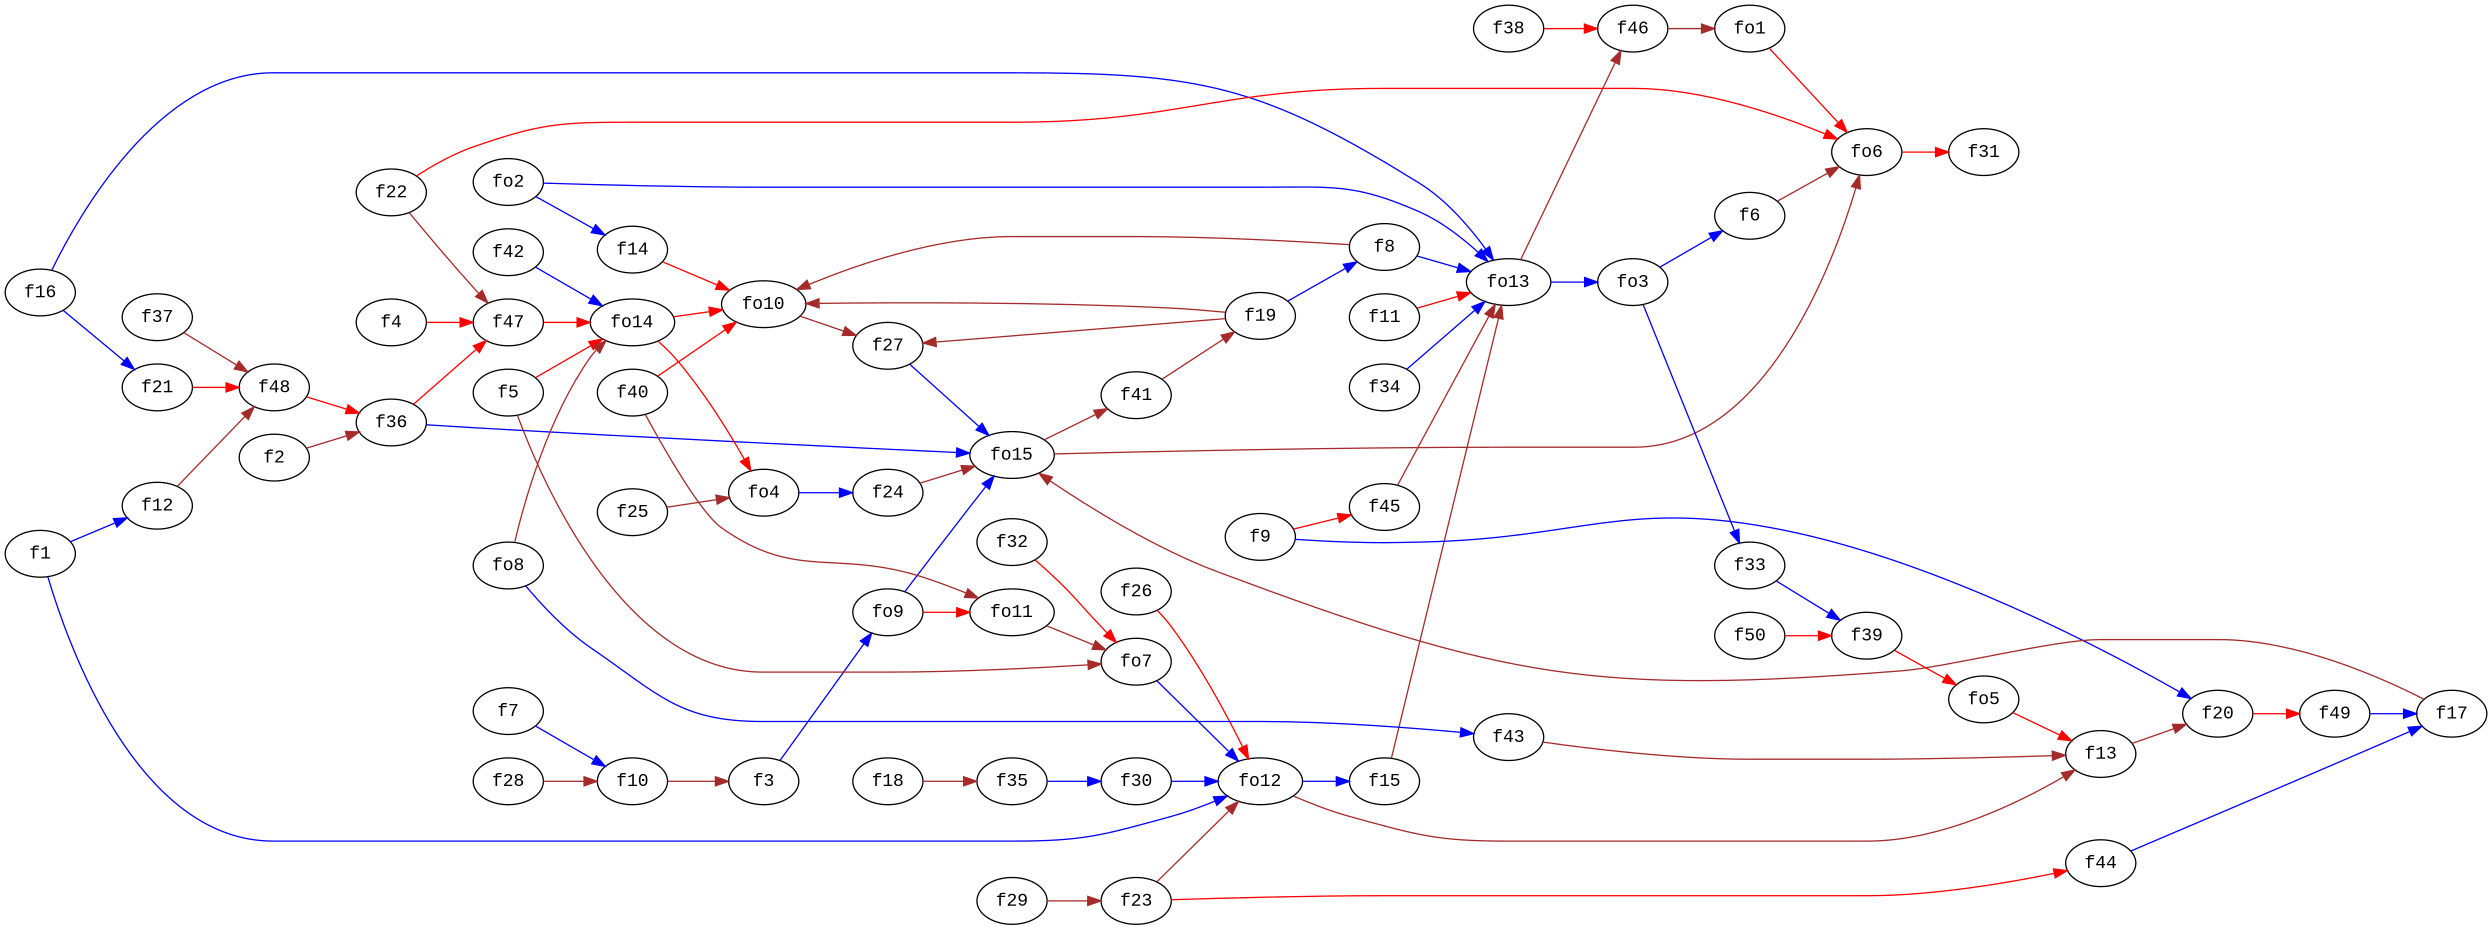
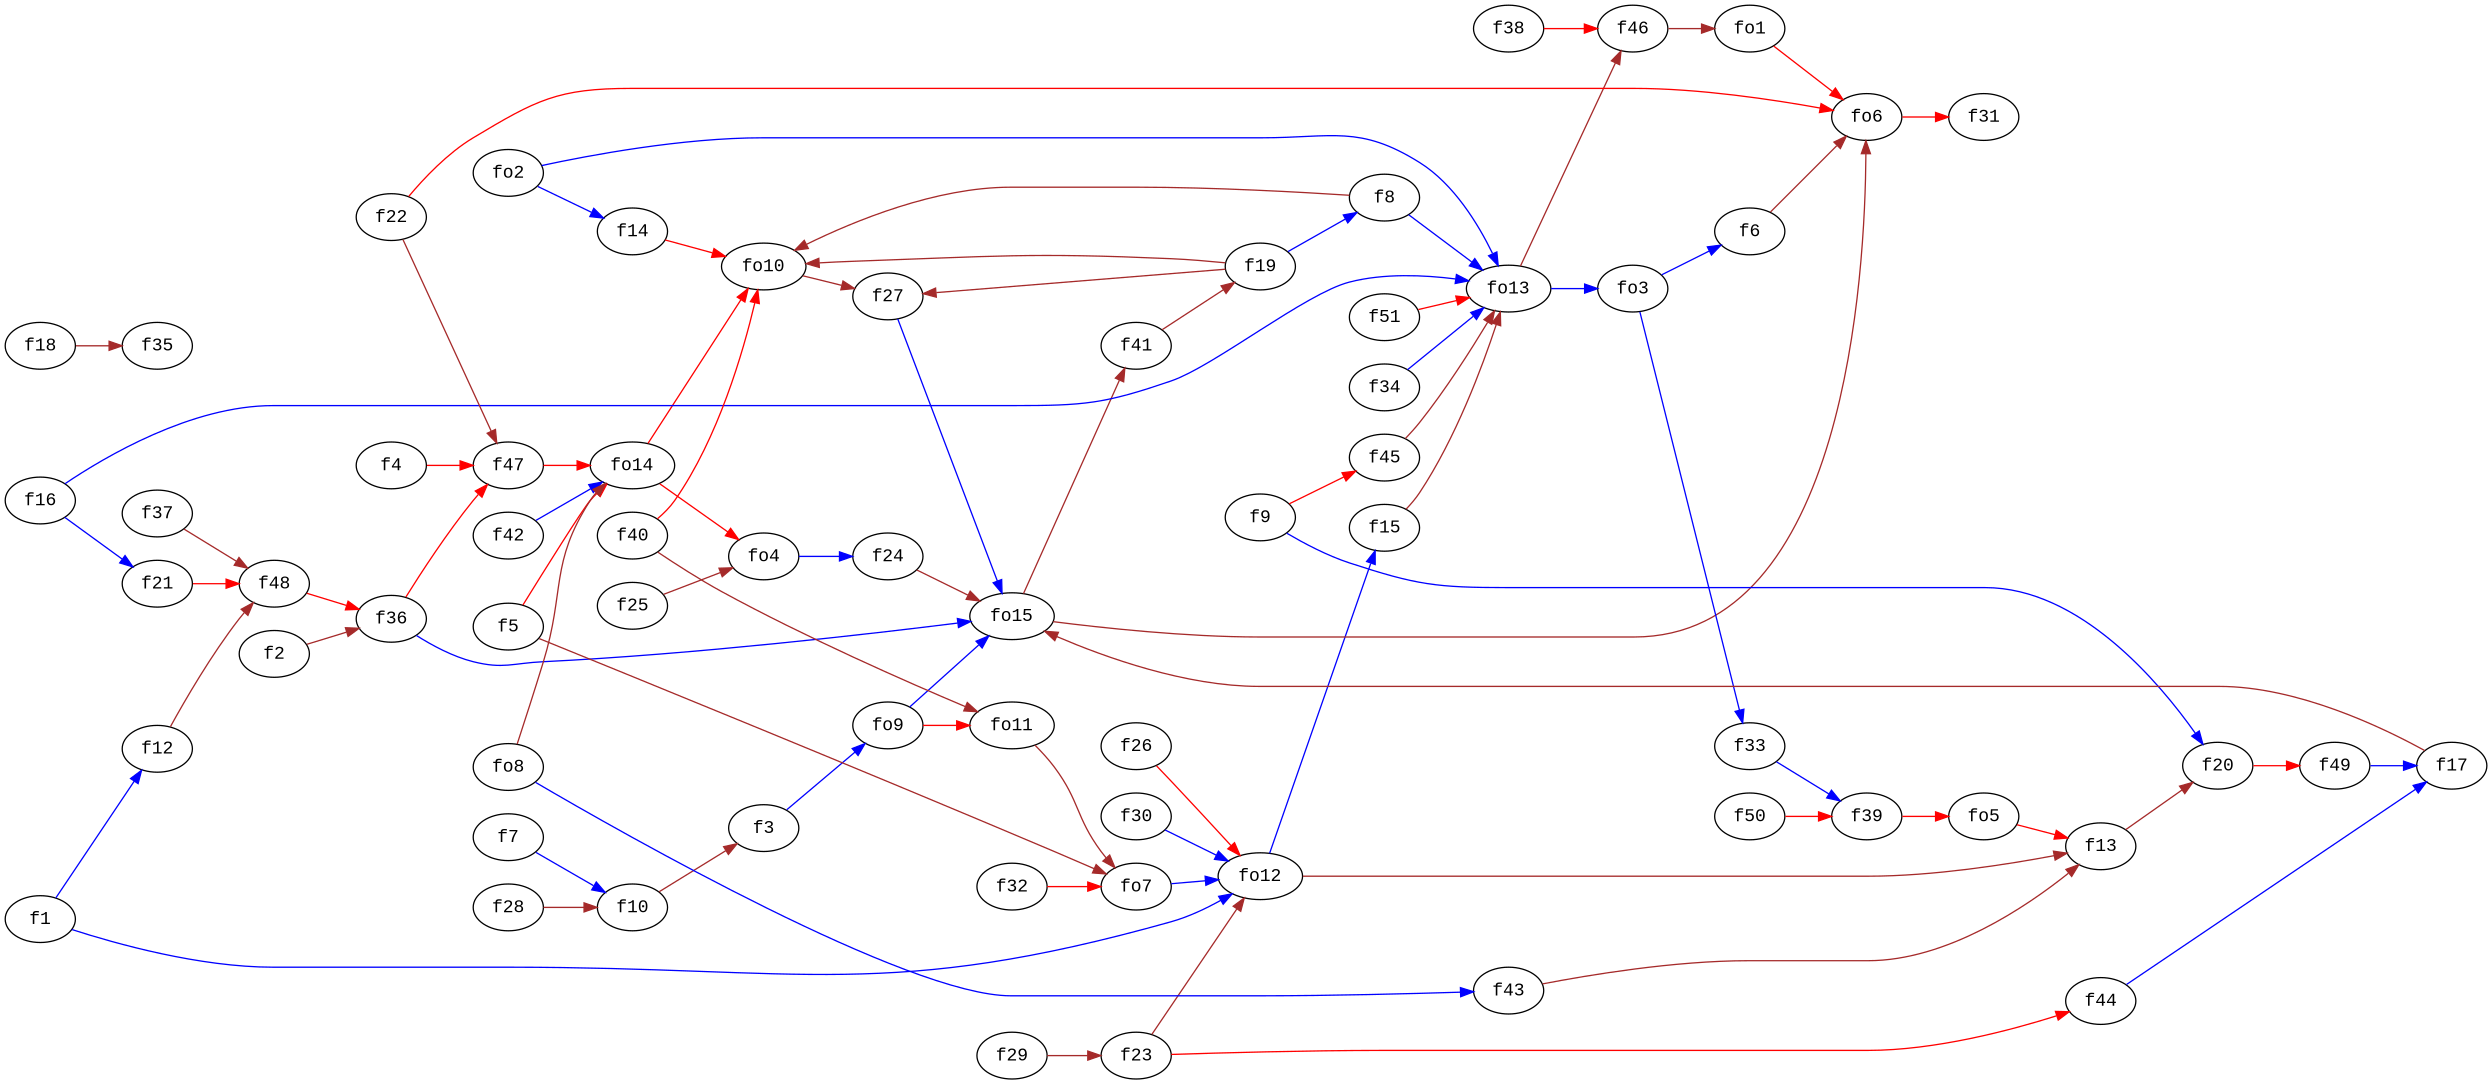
(1384, 317) -> (1384, 317)
(1067, 781) -> none
